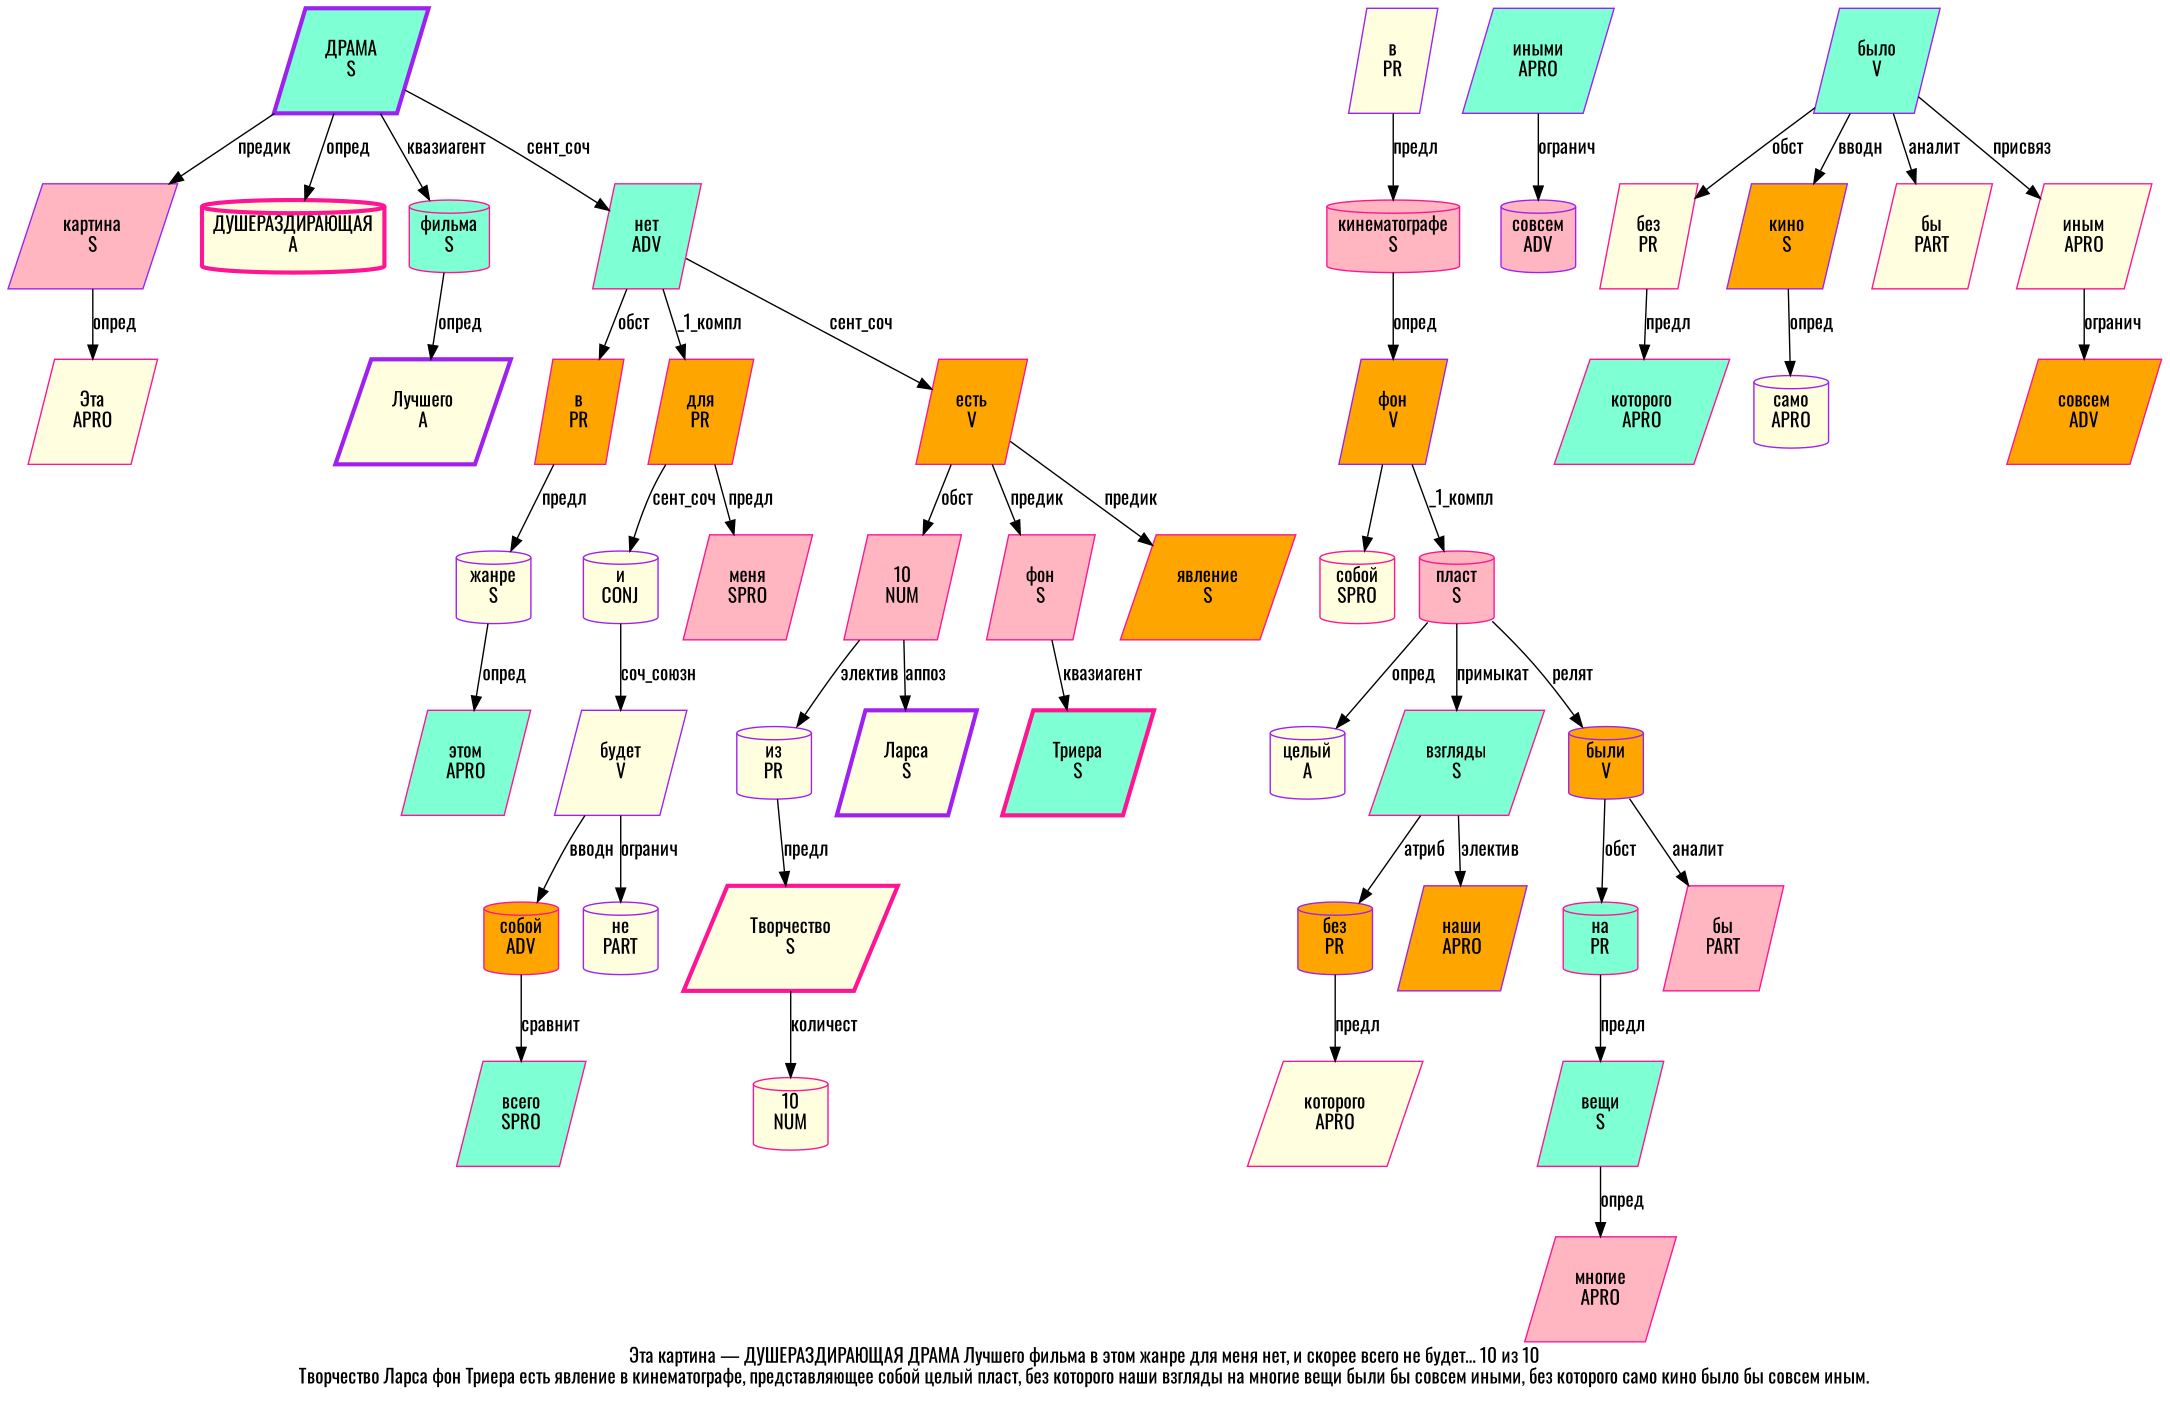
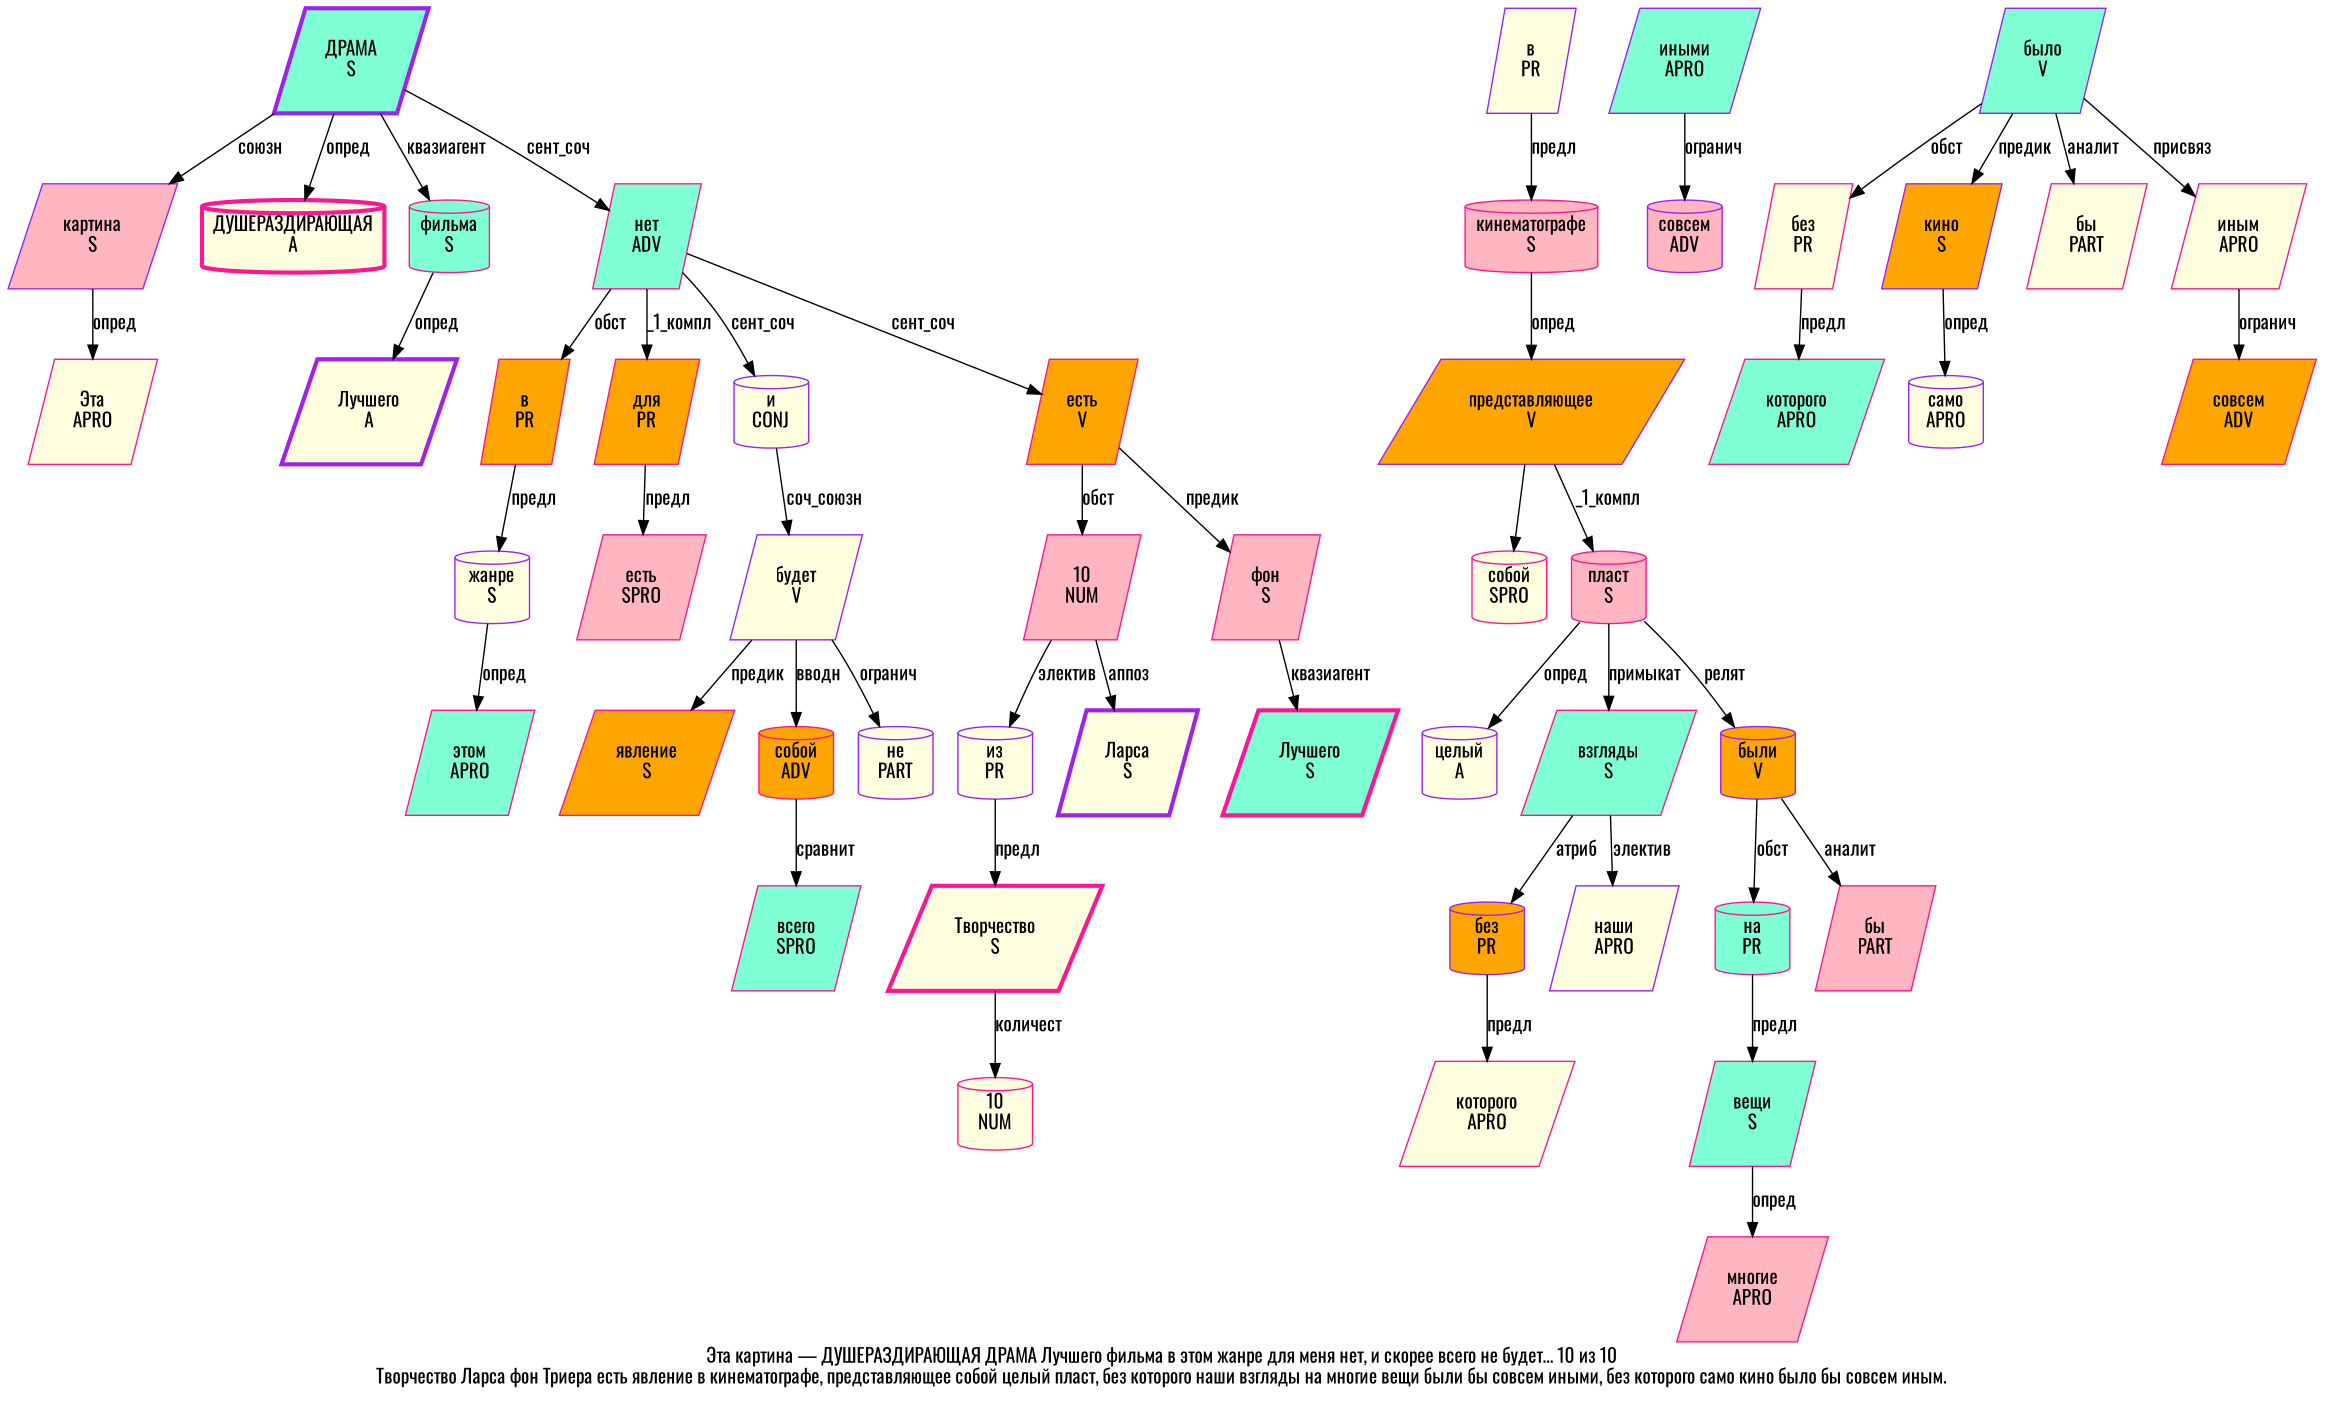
(265, 149) -> (261, 149)
(1861, 149) -> (2026, 149)
(1393, 412) -> (1531, 412)
(1075, 489) -> (726, 670)
(648, 500) -> (719, 315)
(748, 587) -> (641, 587)
(1078, 763) -> (1310, 763)
(1462, 938) -> (1614, 938)
